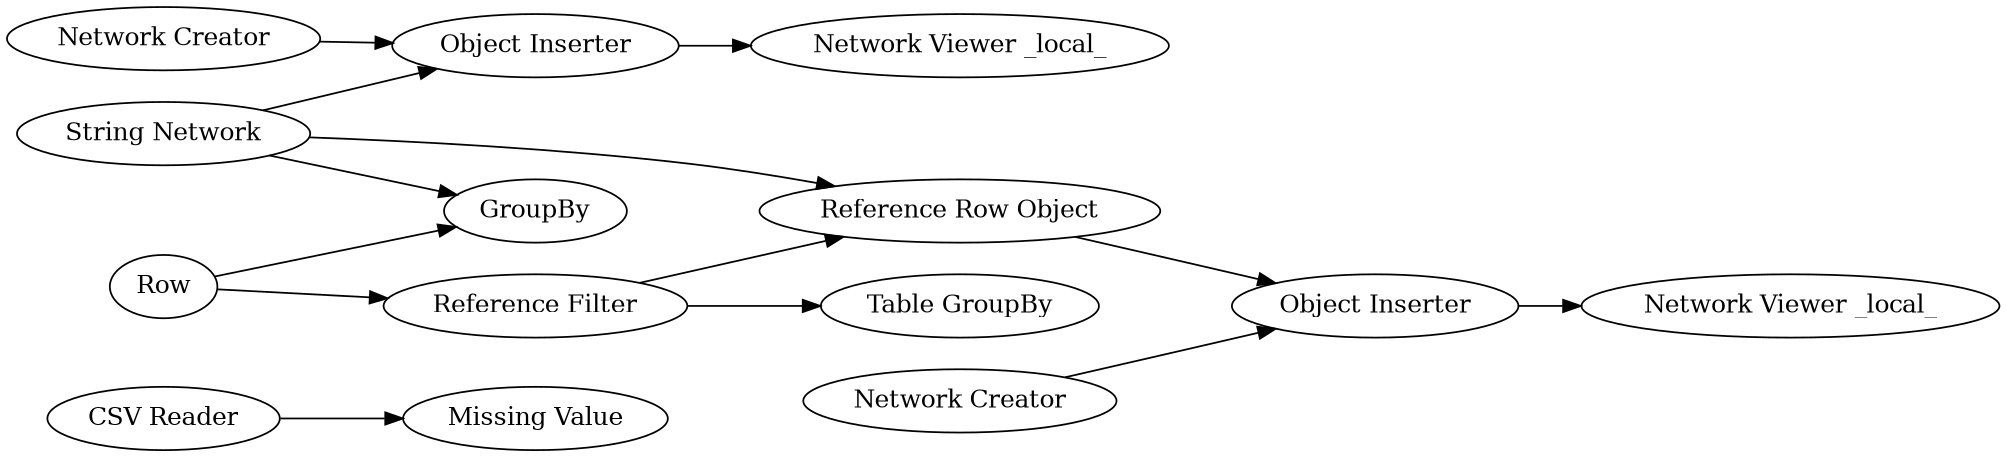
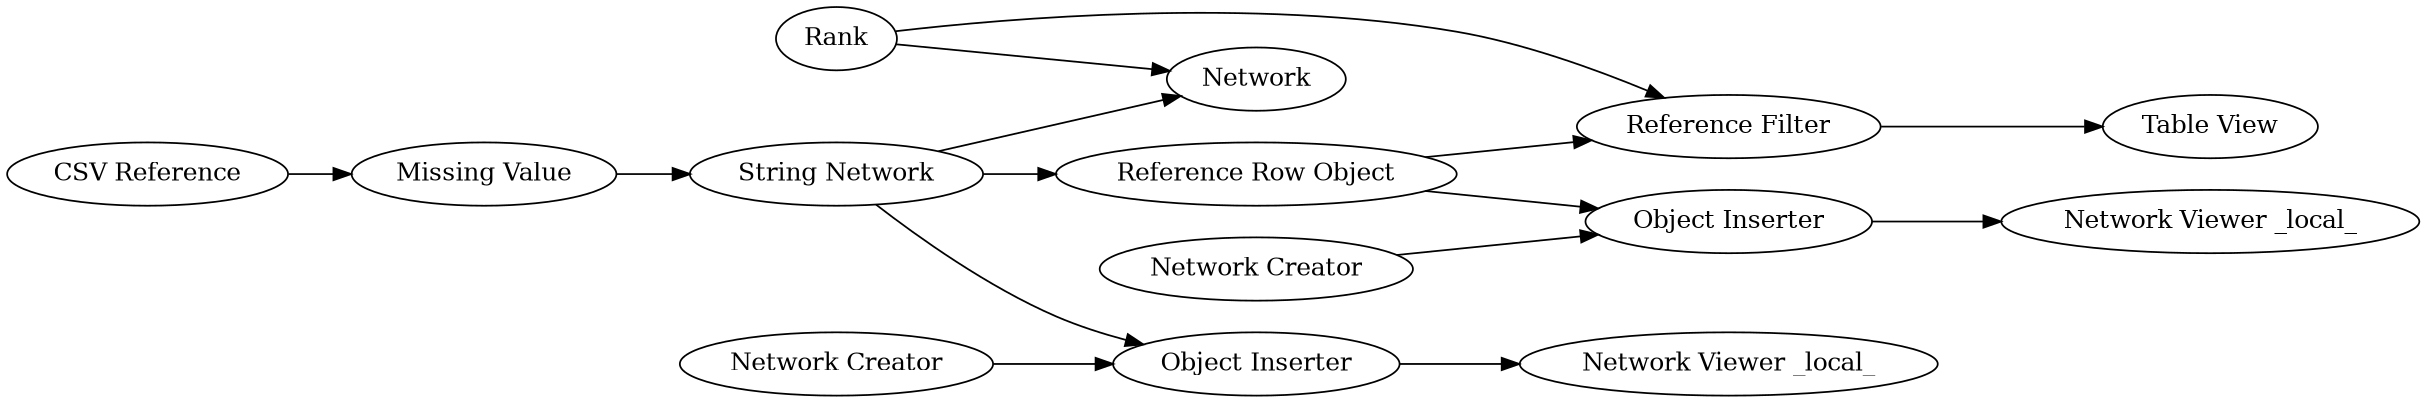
none -> (645, 174)
(535, 211) -> (1256, 79)
(733, 262) -> (1499, 150)
(164, 287) -> (836, 39)
(960, 306) -> (2210, 127)
(164, 418) -> (148, 174)
